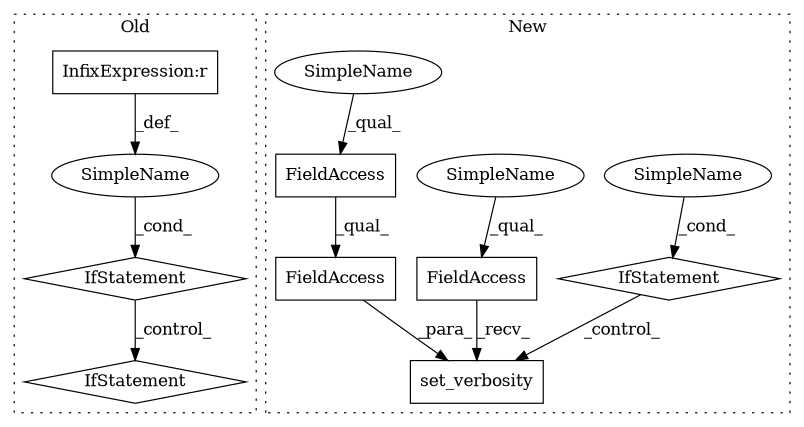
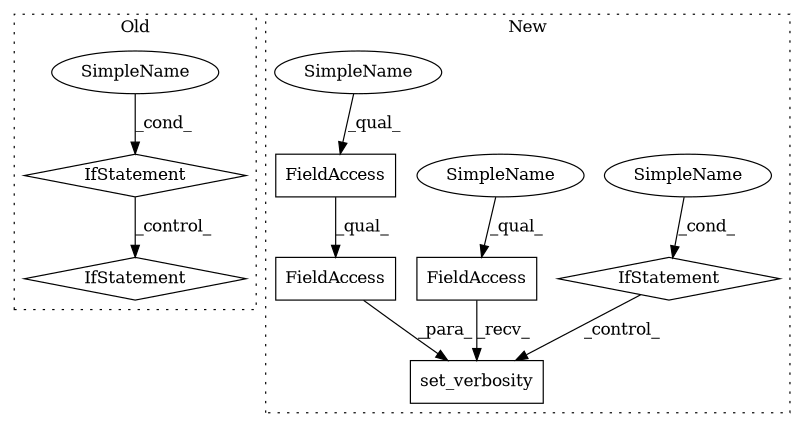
(135, 72) -> none
